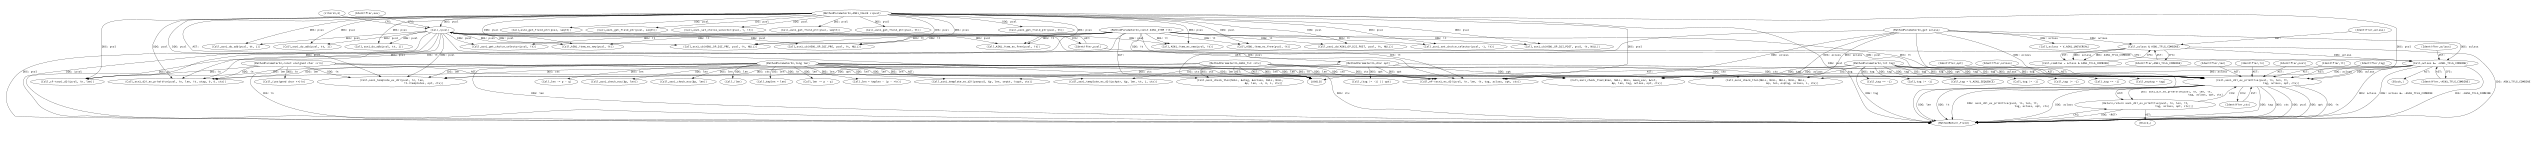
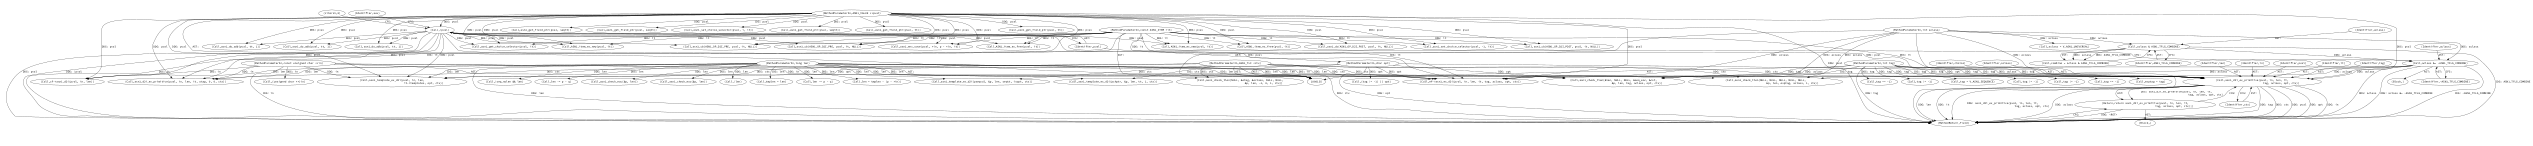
none -> (528, 18)
(1916, 30) -> (1916, 30)
none -> (926, 47)
(1951, 63) -> (1951, 63)
none -> (505, 82)
none -> (1614, 112)
